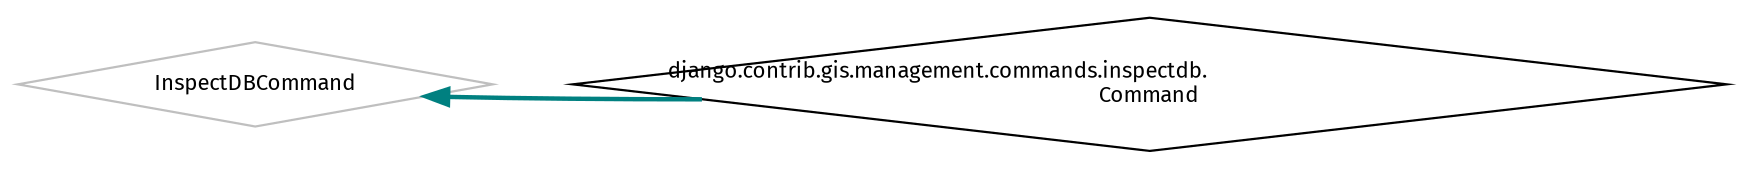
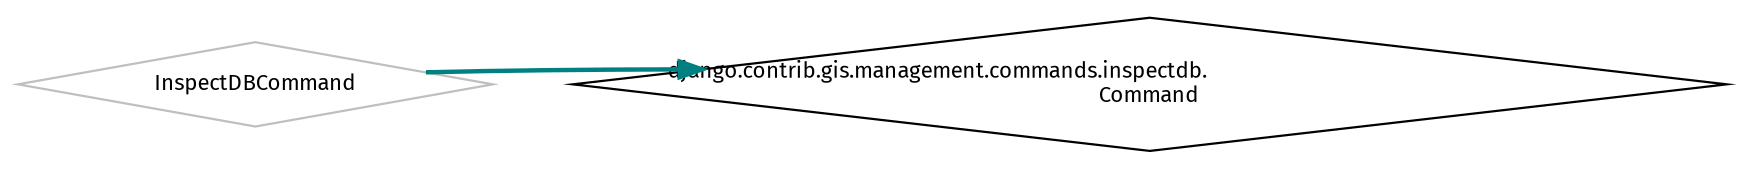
(575, 99) -> (553, 70)
